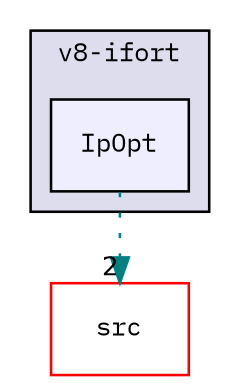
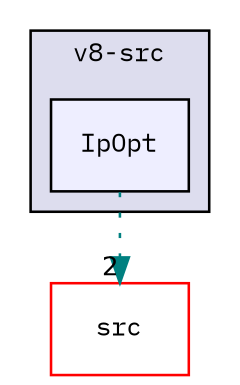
(120, 55) -> (120, 55)
